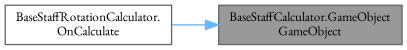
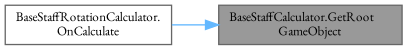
(310, 25) -> (310, 25)
